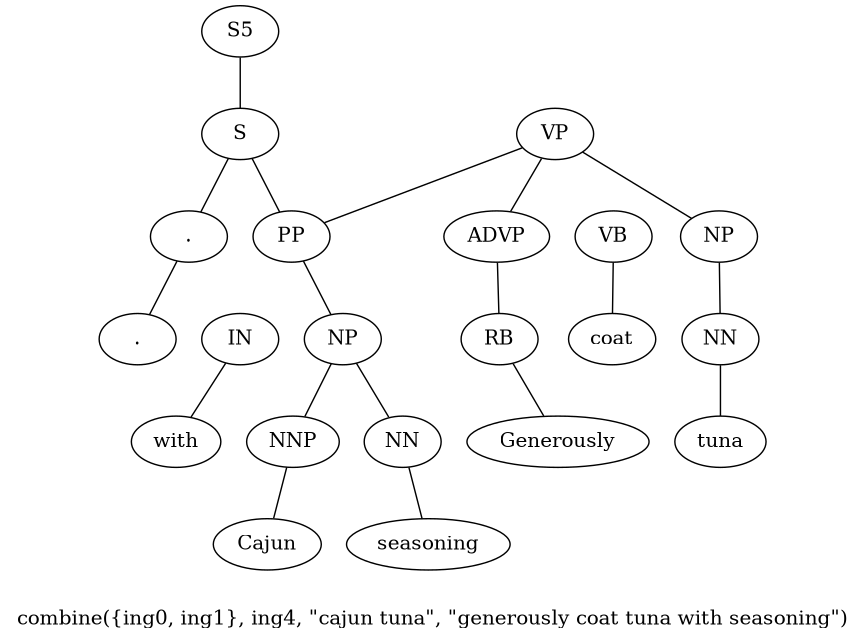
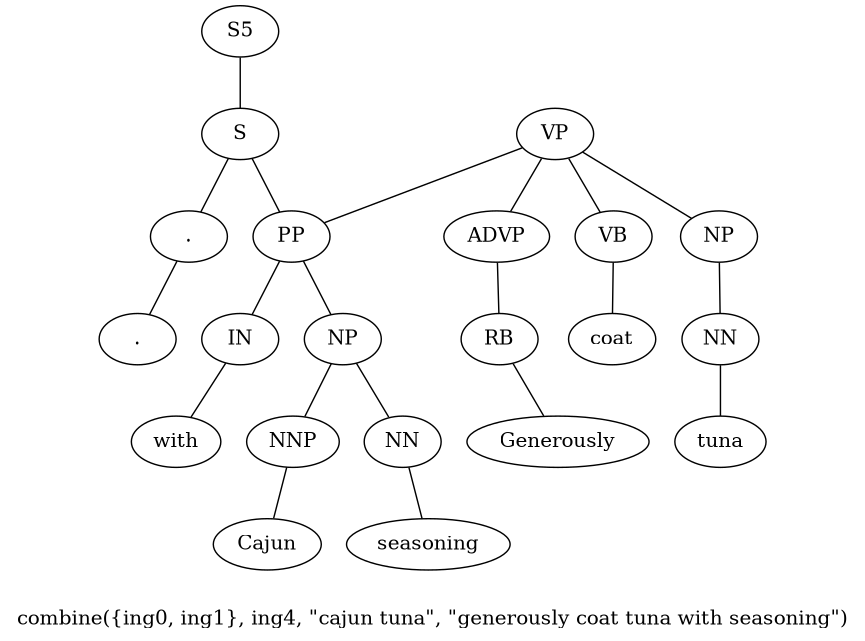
none -> (584, 185)
none -> (266, 288)
